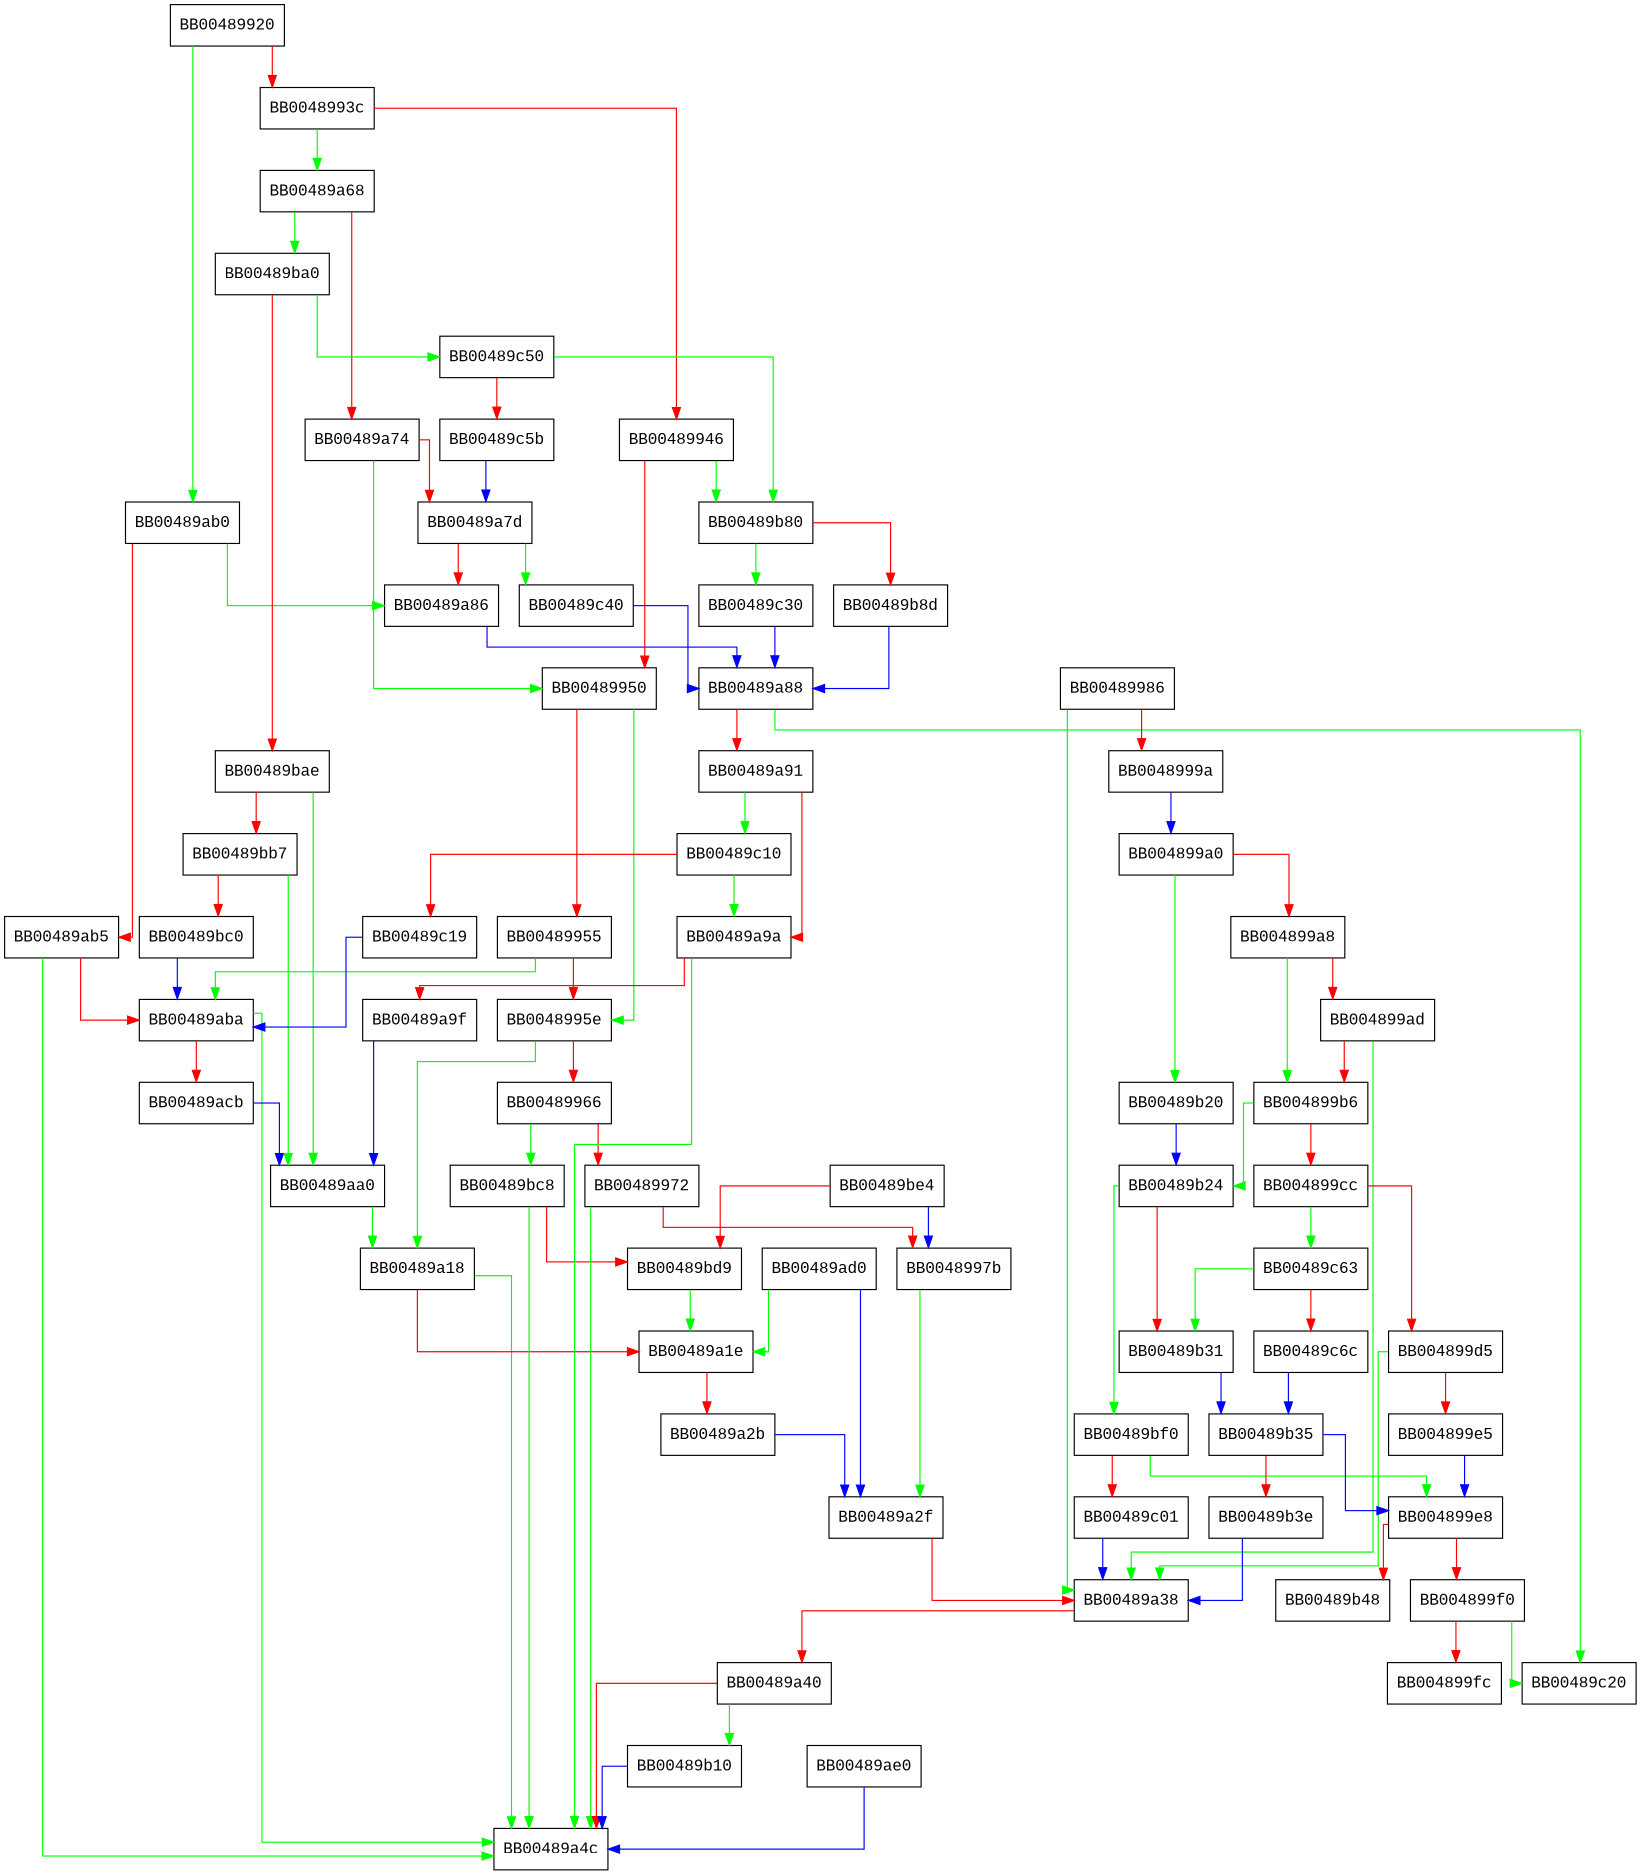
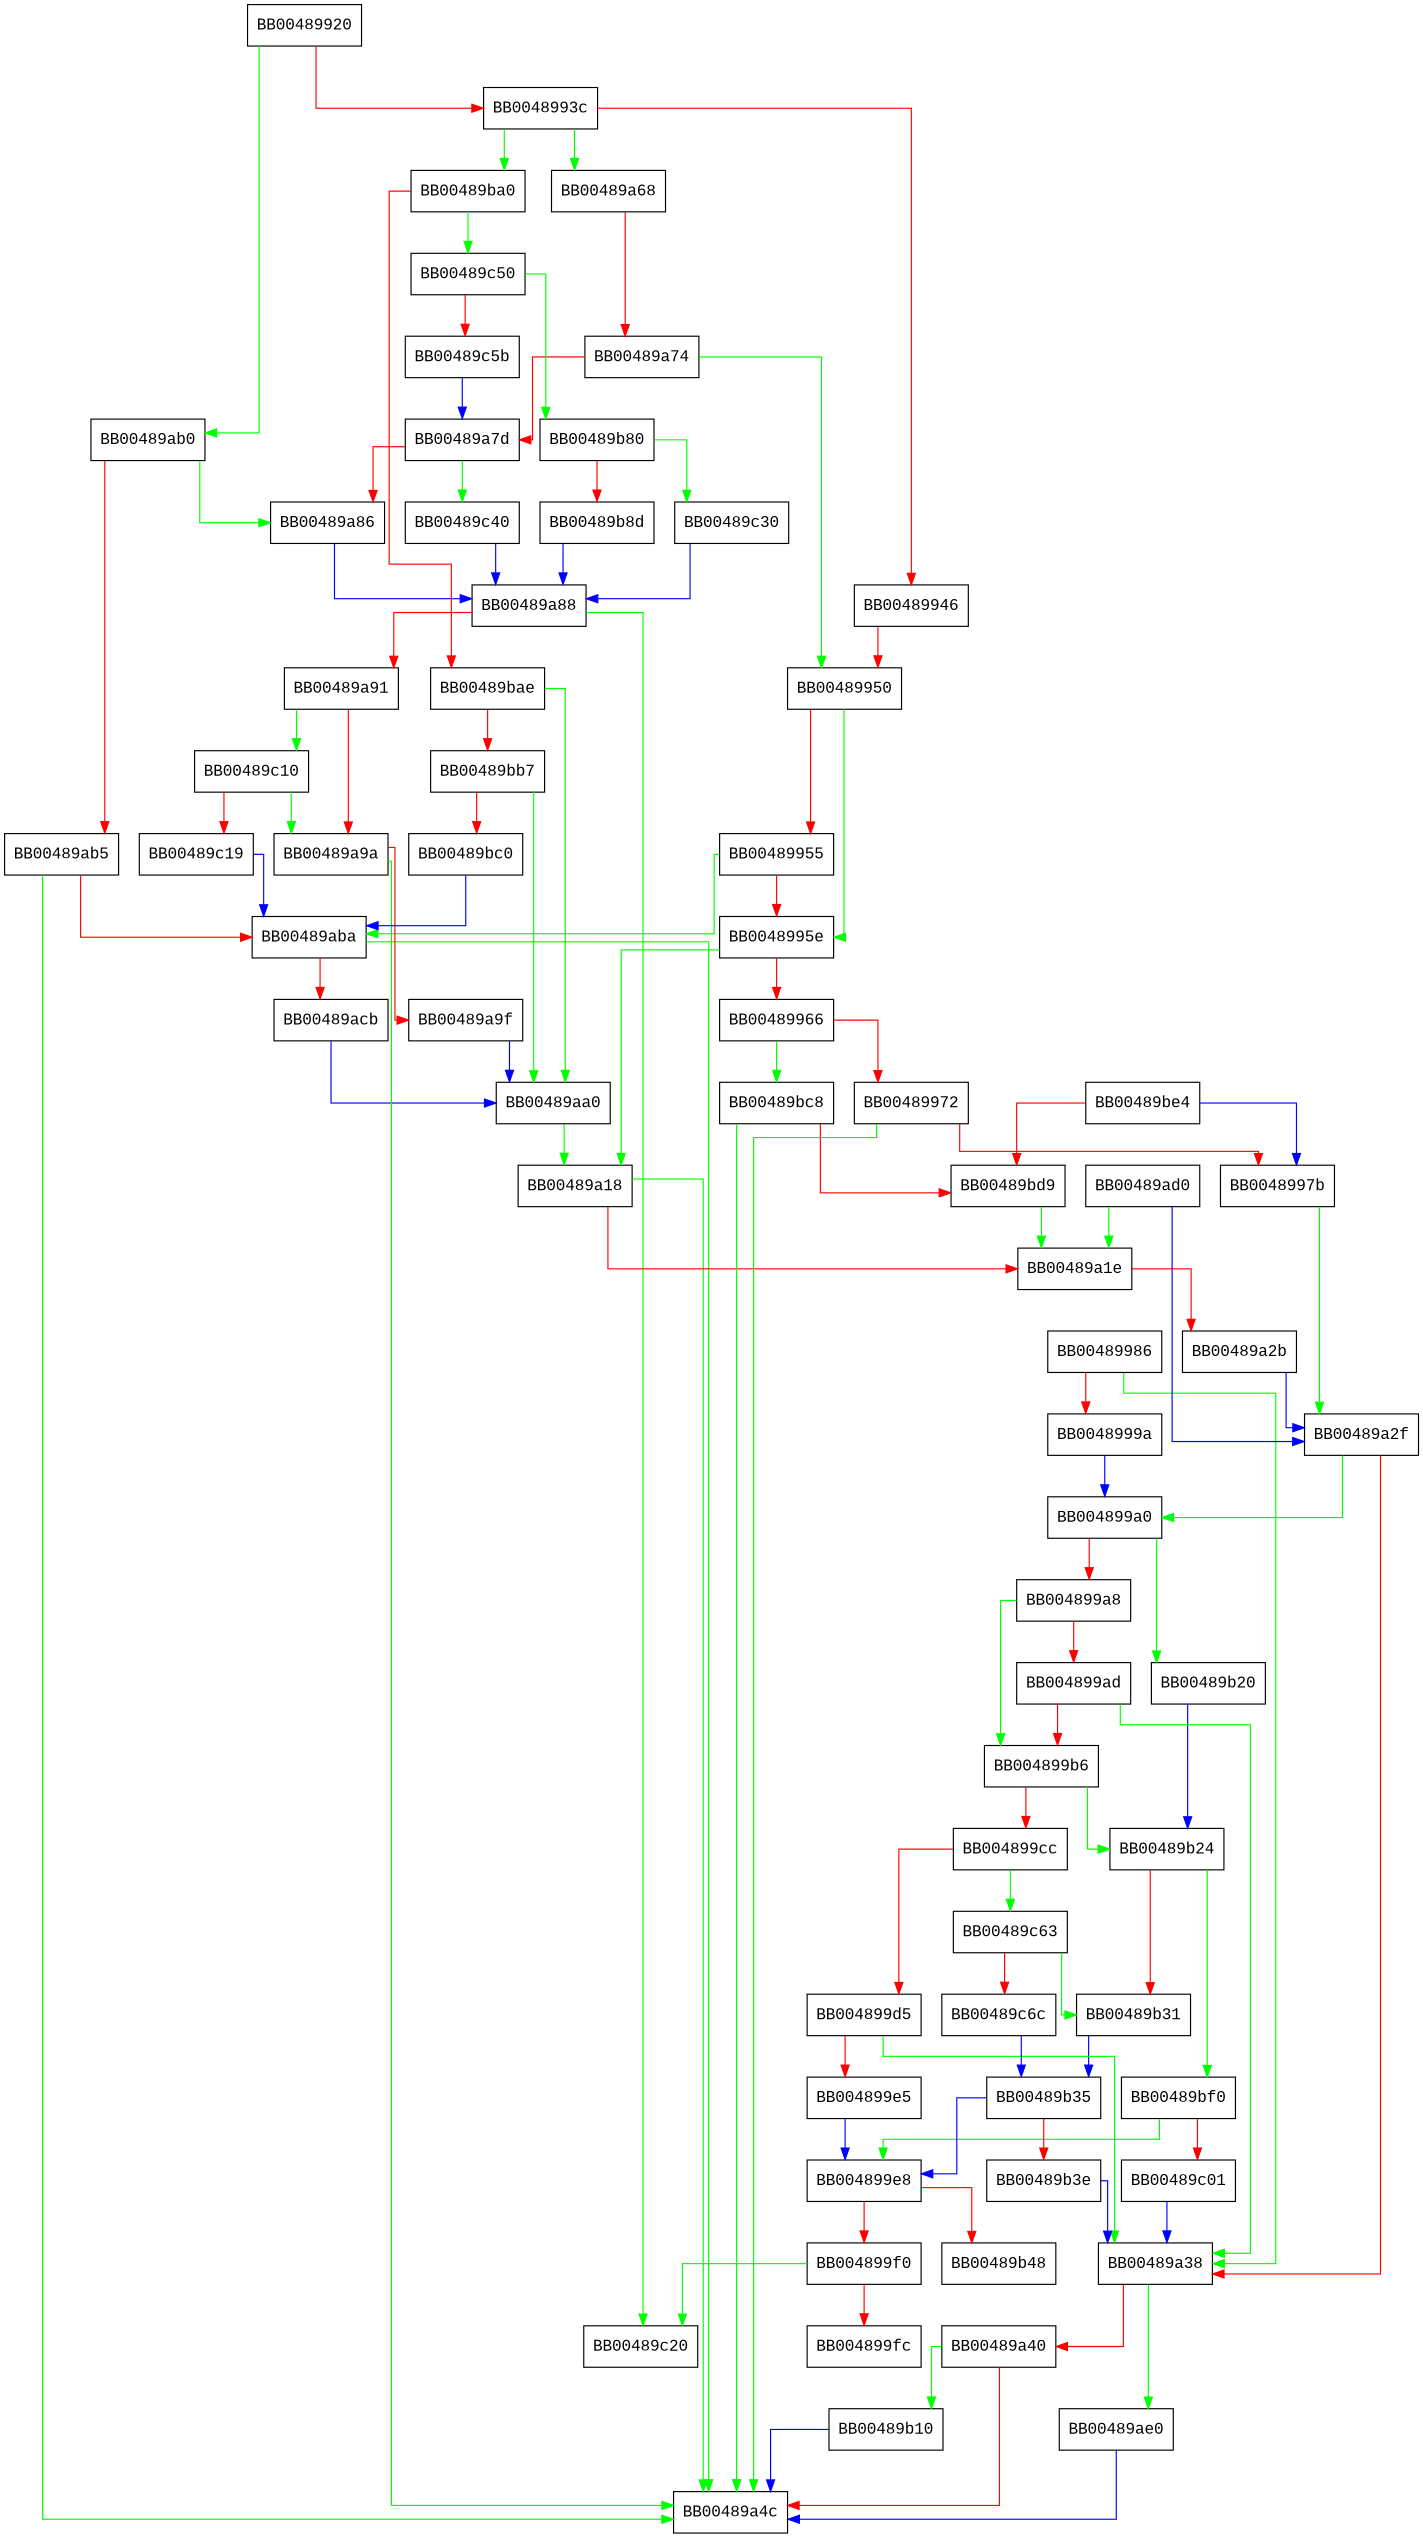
(295, 227) -> (504, 144)
(716, 475) -> none
none -> (1289, 1518)
none -> (1148, 2341)
